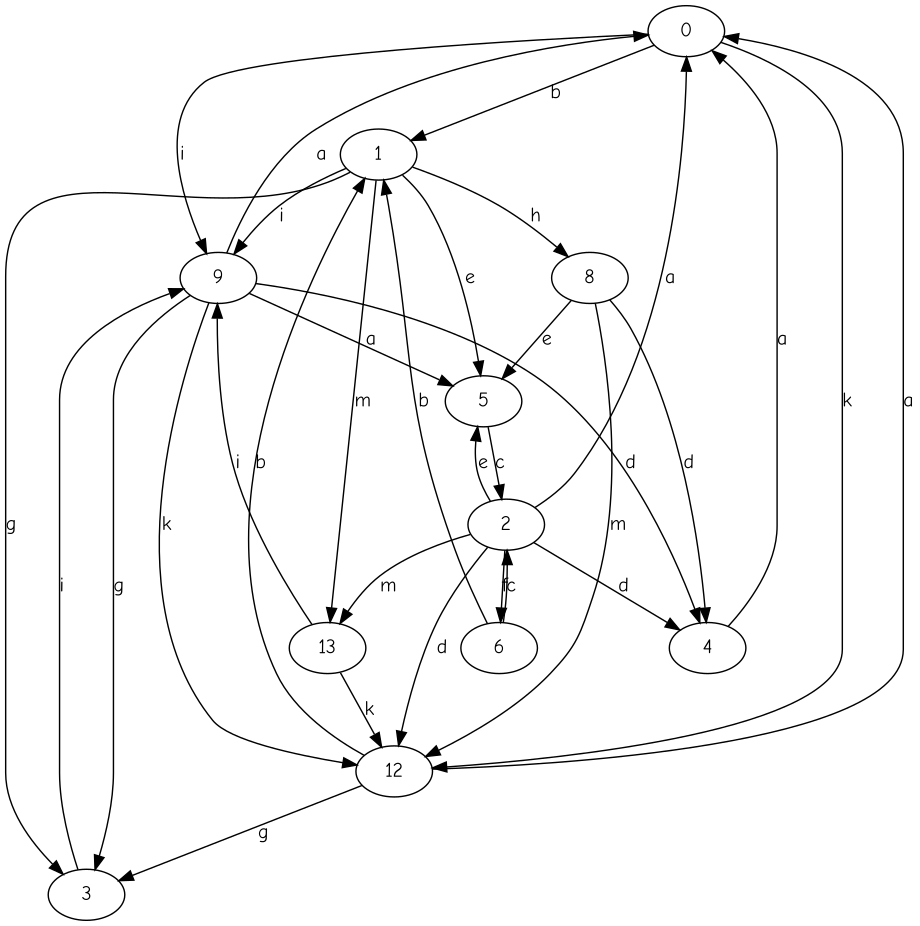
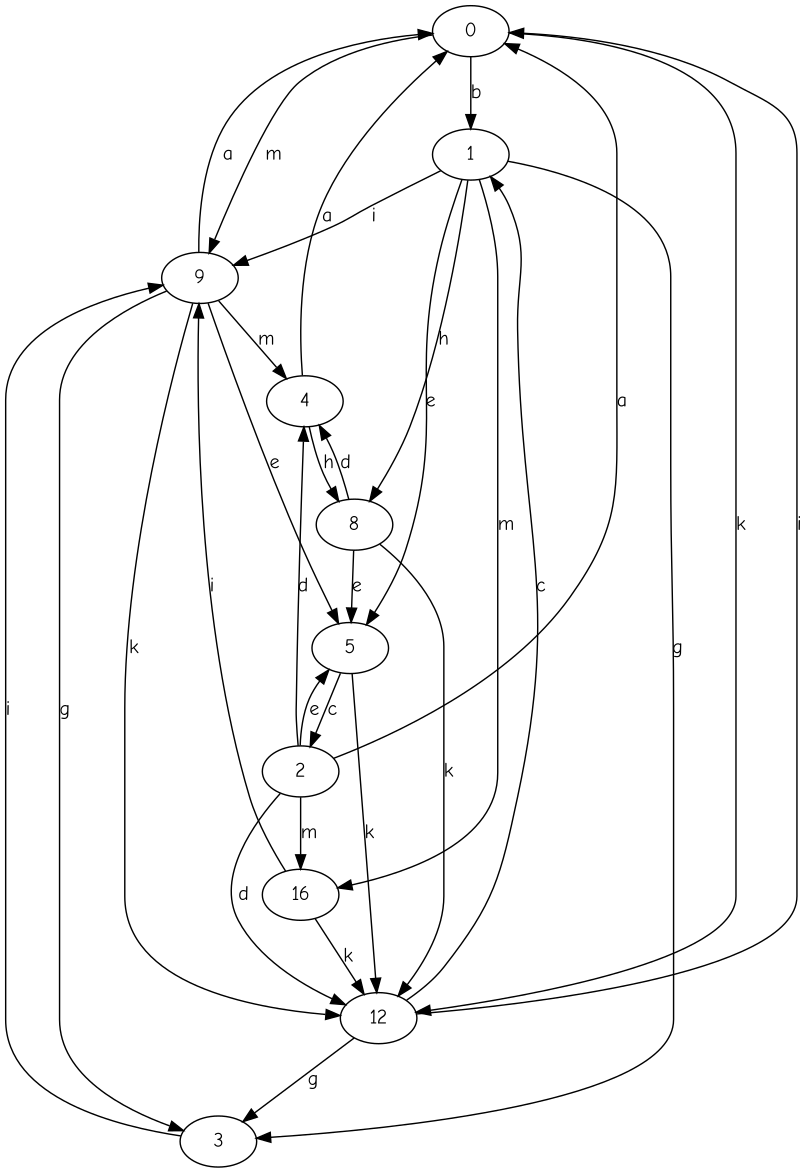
(183, 155) -> (274, 155)
(372, 340) -> (274, 463)
(909, 401) -> (800, 525)
none -> (318, 459)
(261, 463) -> (541, 586)
(631, 463) -> (267, 340)
(618, 525) -> (449, 771)
(328, 648) -> (301, 895)
(499, 648) -> none
none -> (364, 826)
